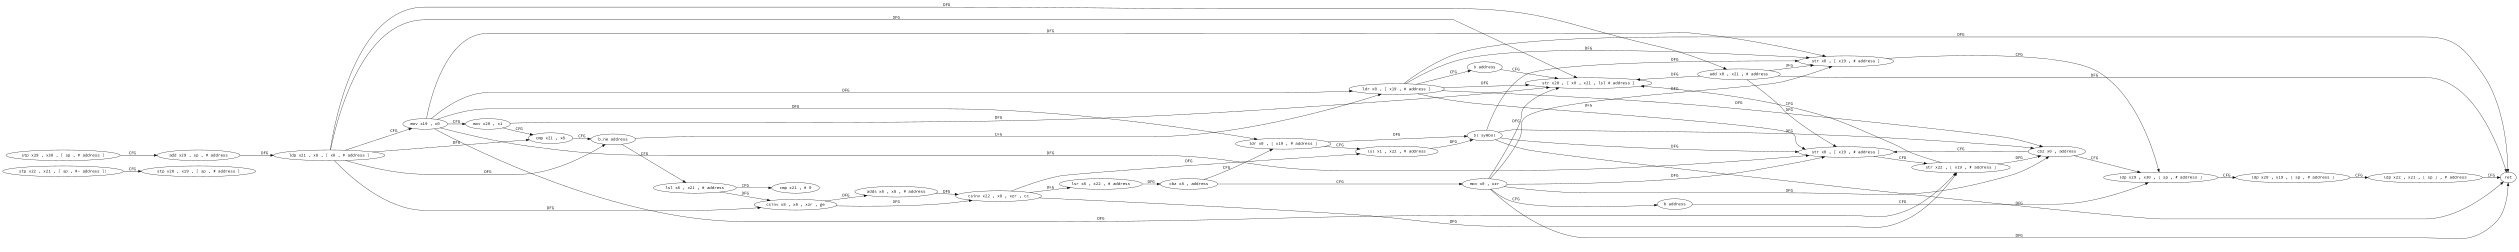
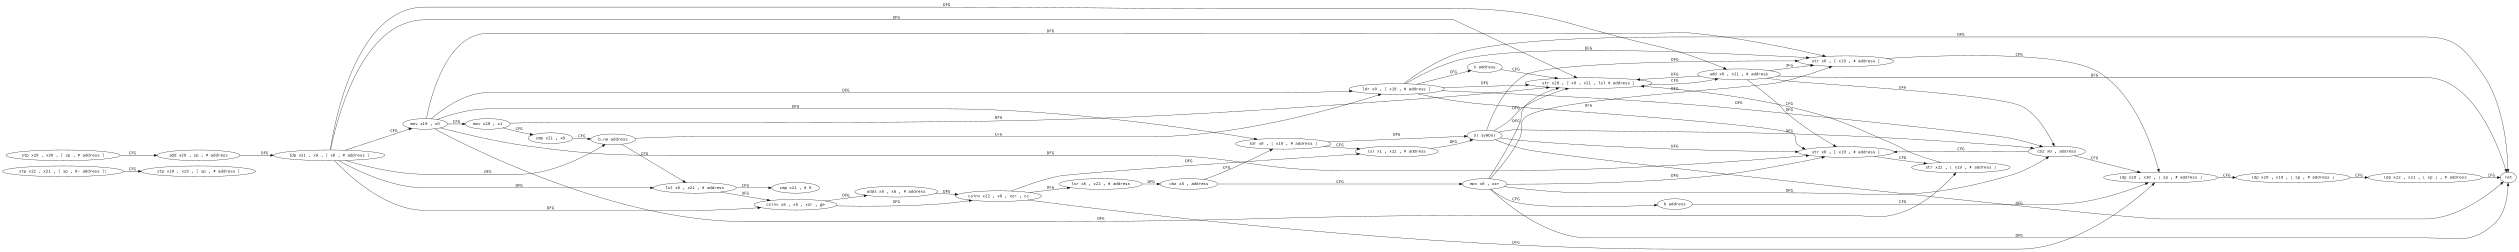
none -> (1682, 84)
none -> (1532, 102)
(449, 146) -> (492, 188)
(2018, 161) -> (1919, 91)
(1506, 226) -> (1598, 248)
